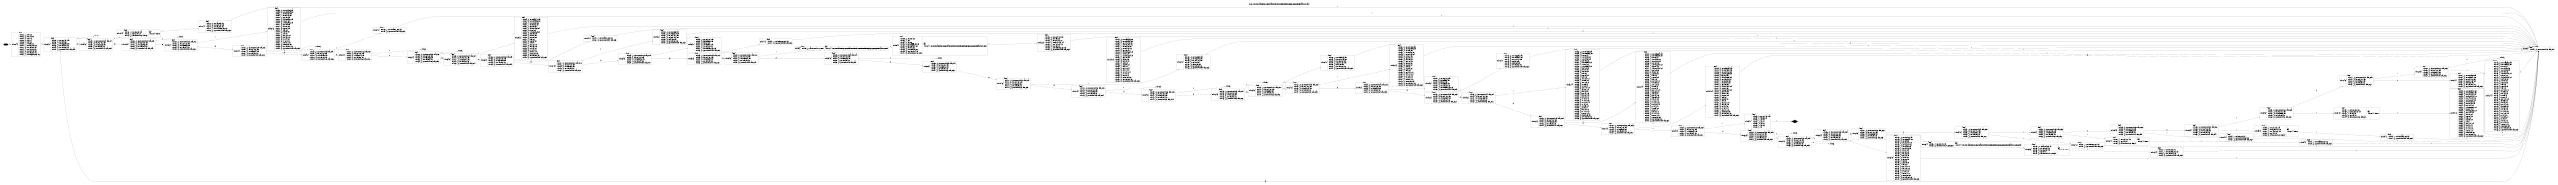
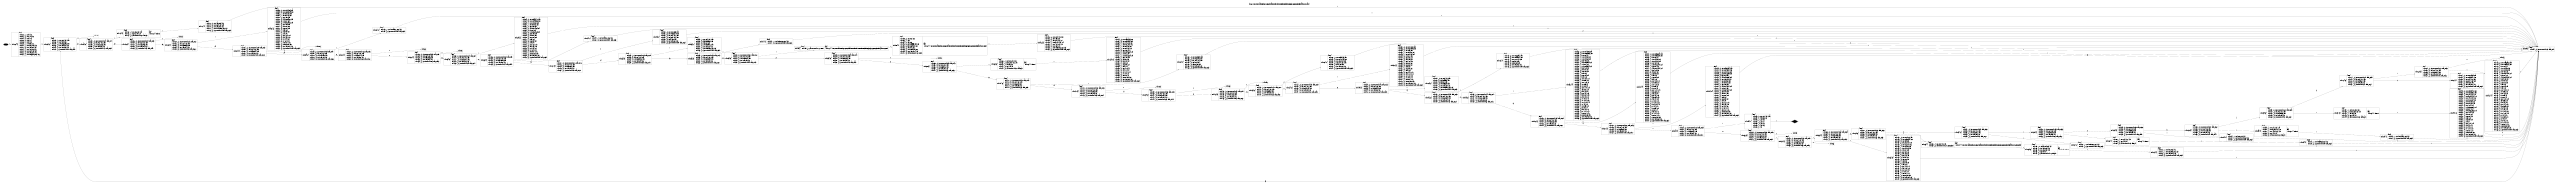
none -> (1013, 64)
